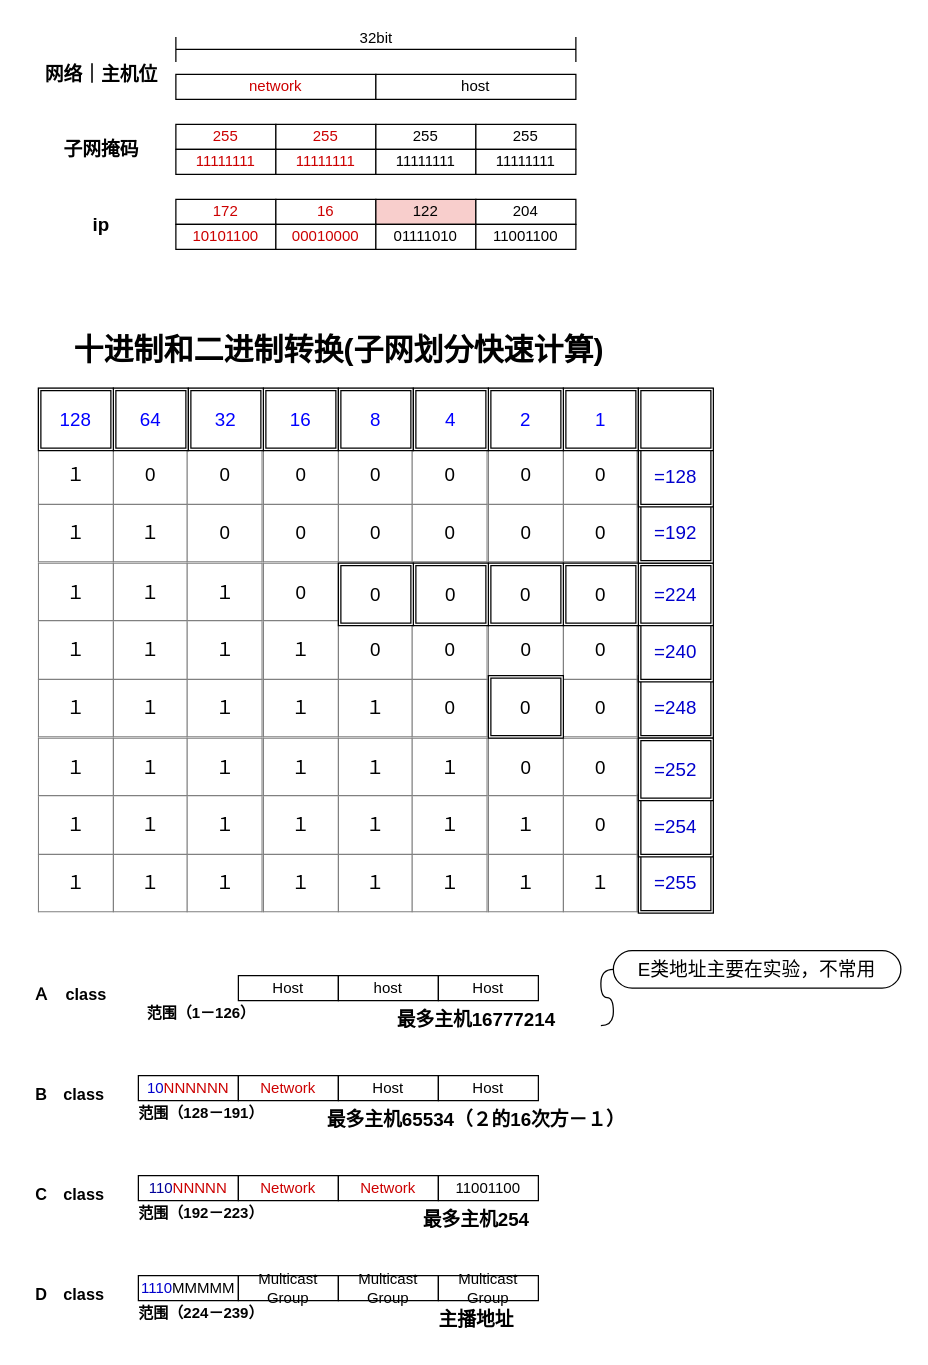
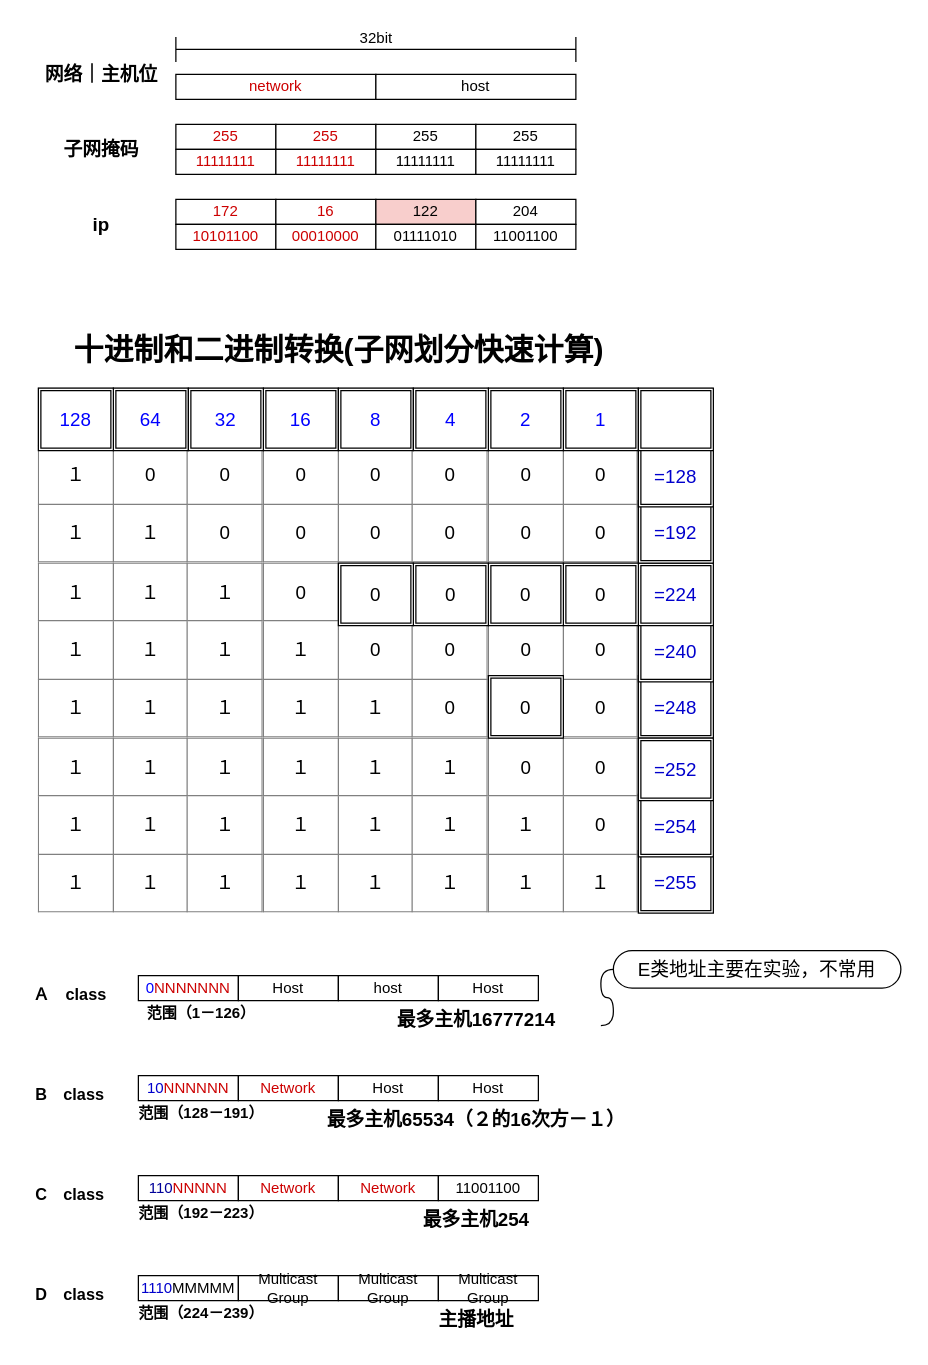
none -> (188, 988)
